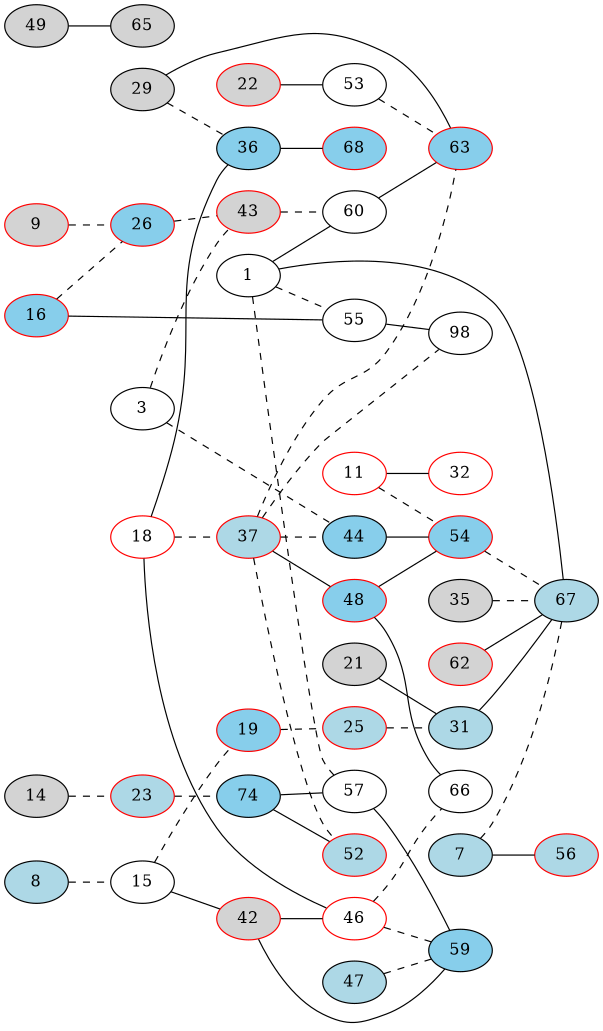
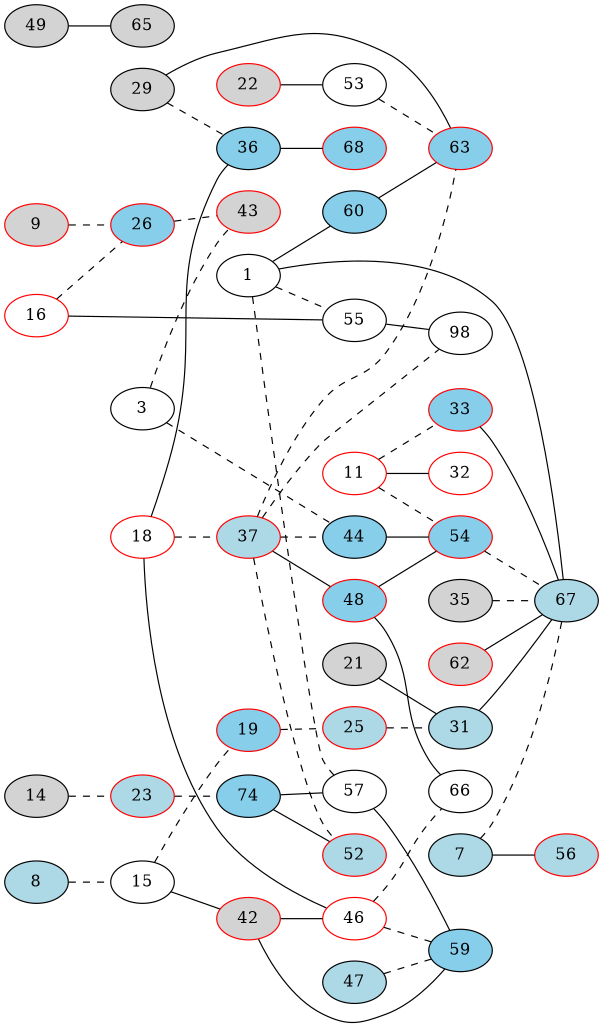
(302, 212) -> none
(355, 212) -> (355, 212)
(37, 316) -> (37, 316)
none -> (461, 410)
